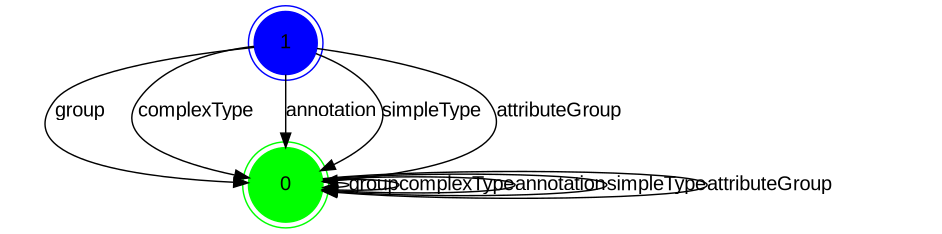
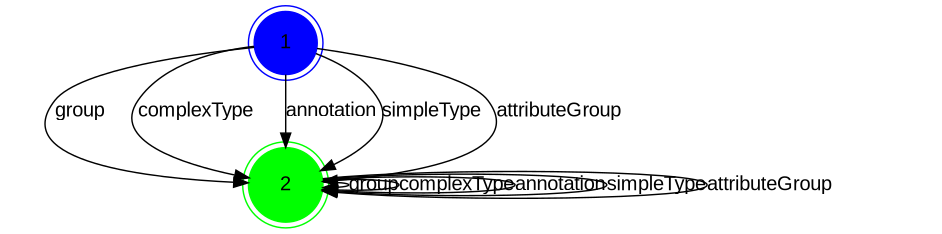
(286, 185) -> (286, 185)
